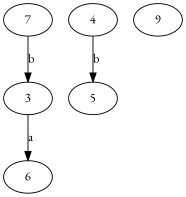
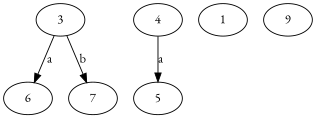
none -> (223, 20)
(28, 55) -> (75, 55)
(97, 59) -> (161, 59)
